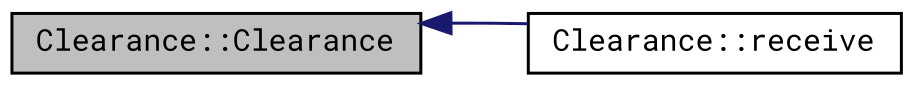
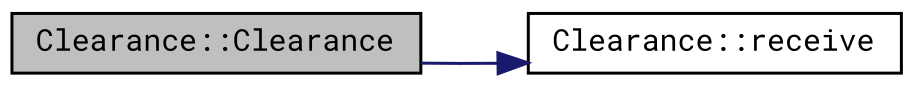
(489, 23) -> (459, 63)
